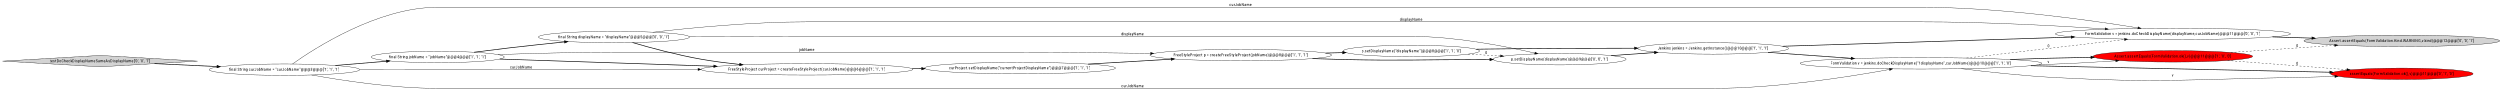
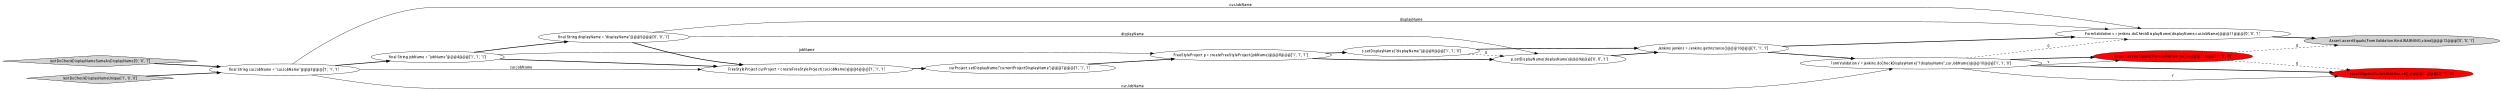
none -> (100, 78)
